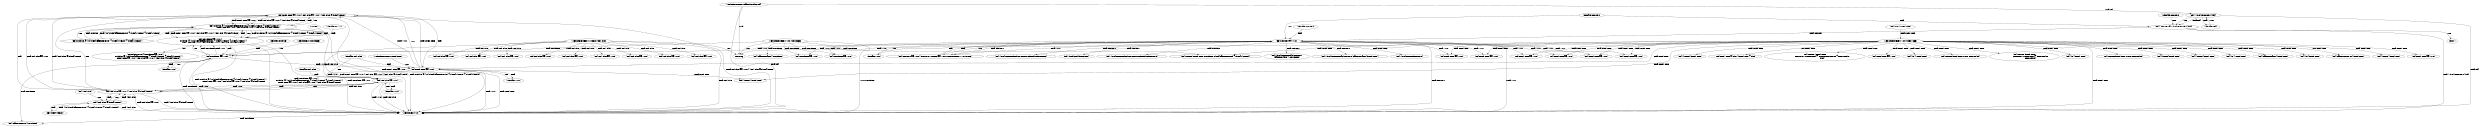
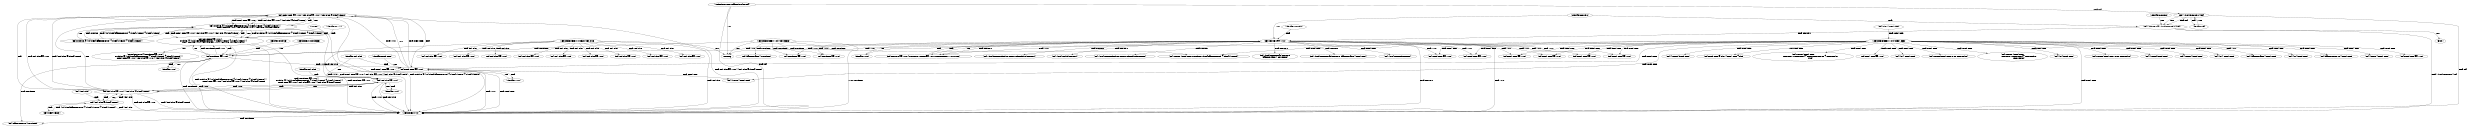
(742, 27) -> (729, 27)
(2246, 49) -> (2231, 49)
(2319, 49) -> (2307, 49)
(388, 56) -> (382, 56)
(100, 97) -> (97, 97)
